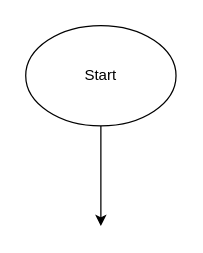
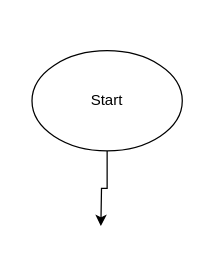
(101, 76) -> (107, 101)
